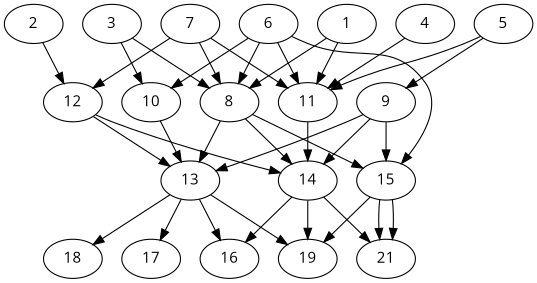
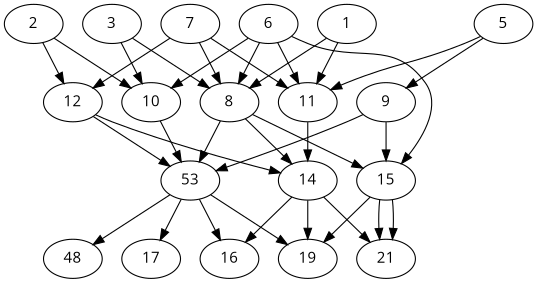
(425, 24) -> none
none -> (88, 60)
(351, 137) -> none
(190, 181) -> (190, 181)
(73, 259) -> (73, 259)
